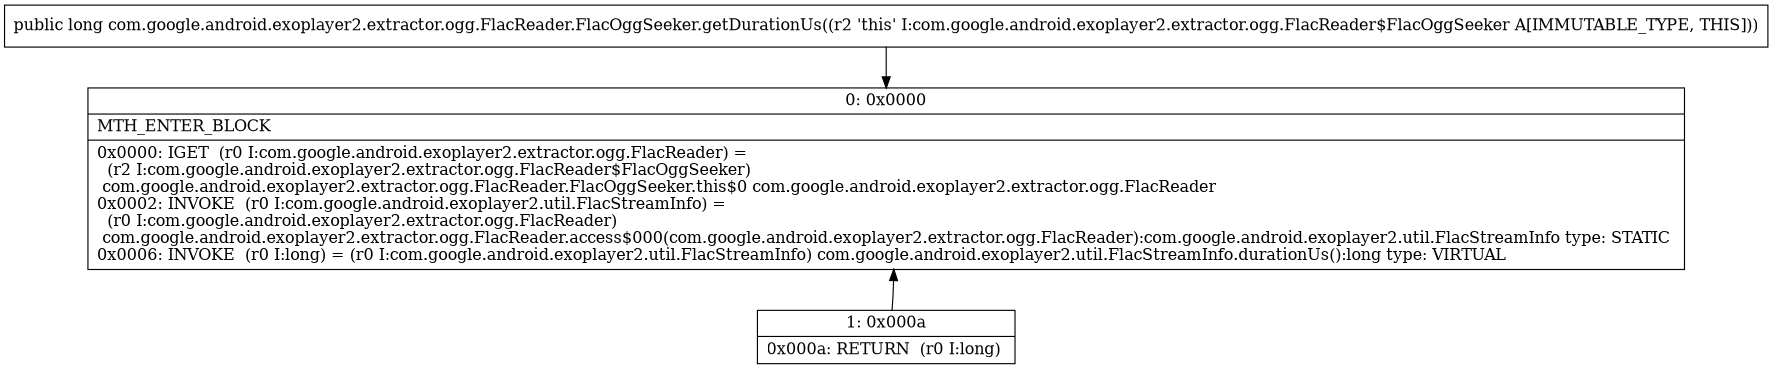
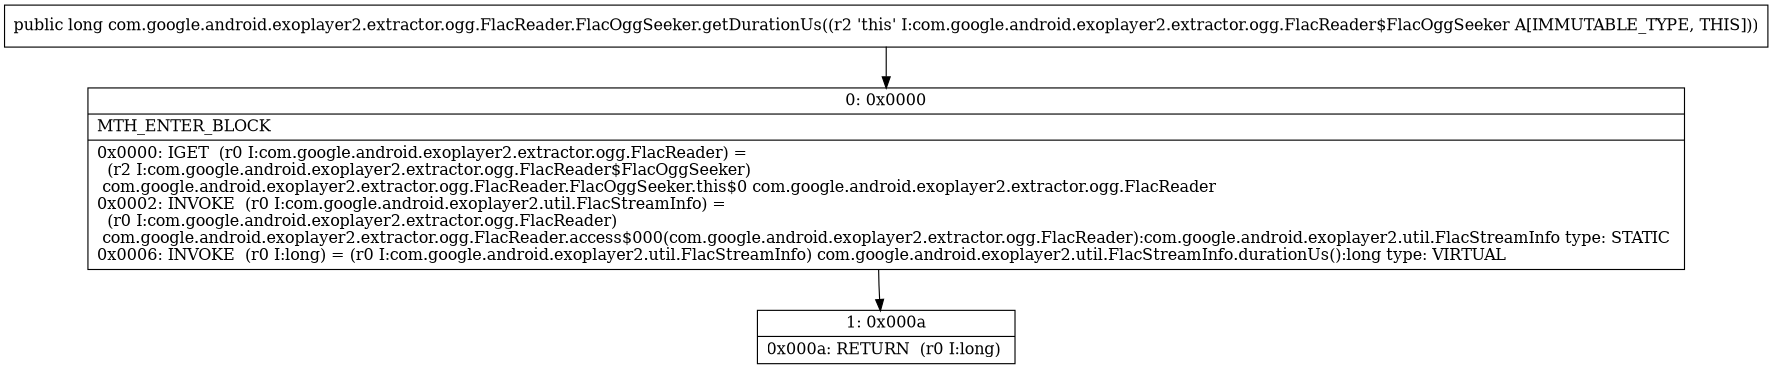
(893, 296) -> (879, 284)
